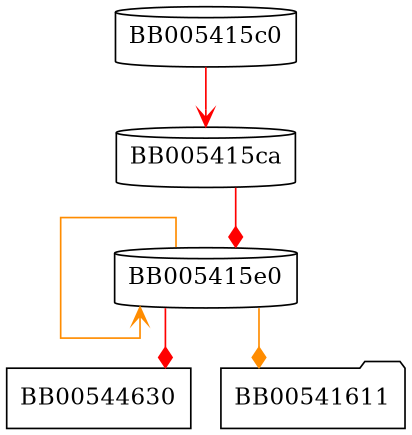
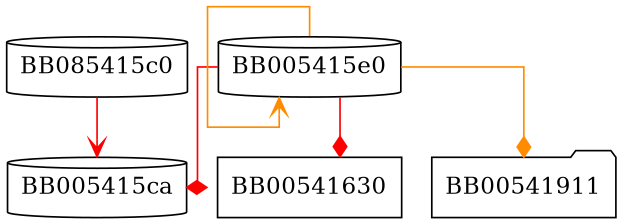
(206, 37) -> (97, 67)
(236, 207) -> (197, 117)
(99, 398) -> (310, 187)
(313, 398) -> (524, 187)
